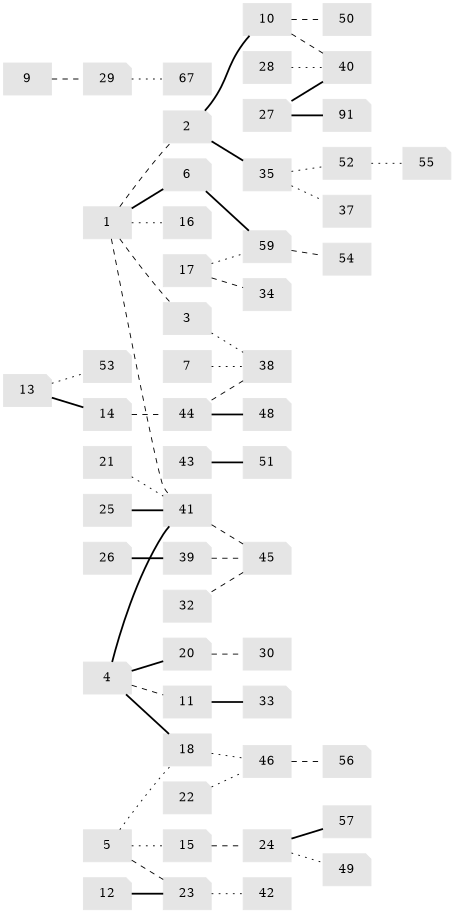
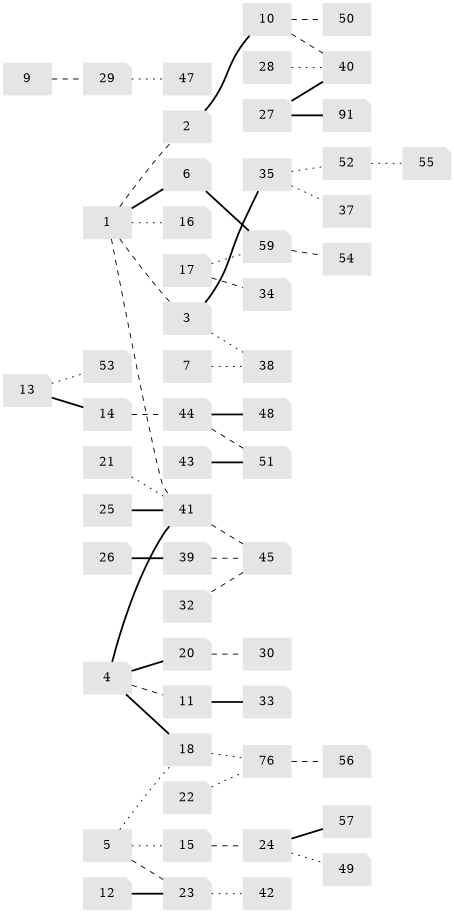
(187, 79) -> (187, 79)
(227, 151) -> (233, 248)
(227, 390) -> (227, 439)
(267, 761) -> (267, 761)
